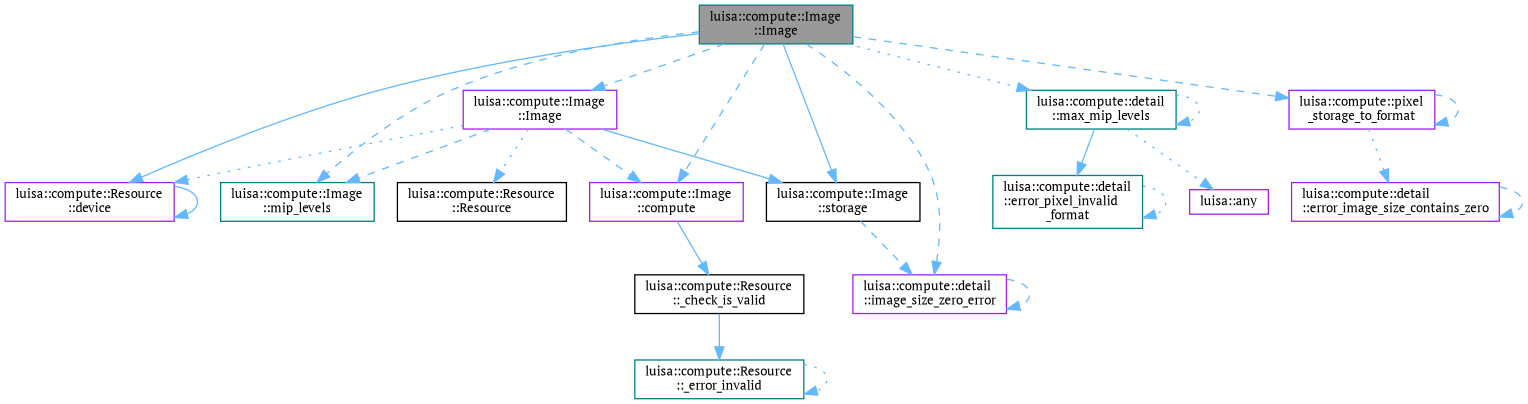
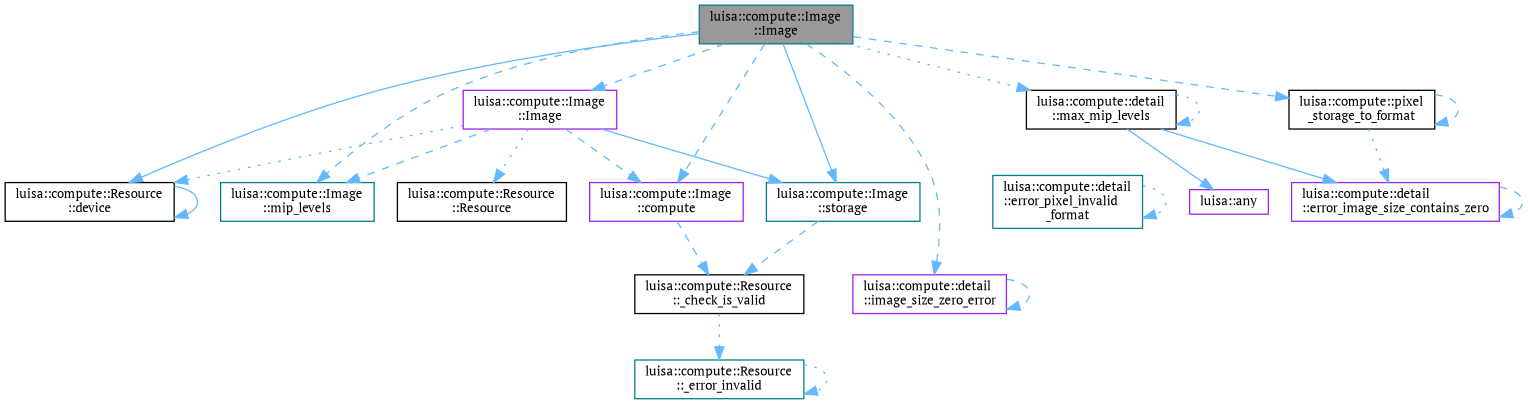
(1101, 110) -> (1101, 110)
(1362, 110) -> (1362, 110)
(1088, 146) -> (1242, 154)
(1165, 156) -> (1165, 156)
(90, 202) -> (90, 202)
(843, 202) -> (843, 202)
(690, 242) -> (690, 242)
(882, 243) -> (787, 244)
(719, 330) -> (719, 330)
